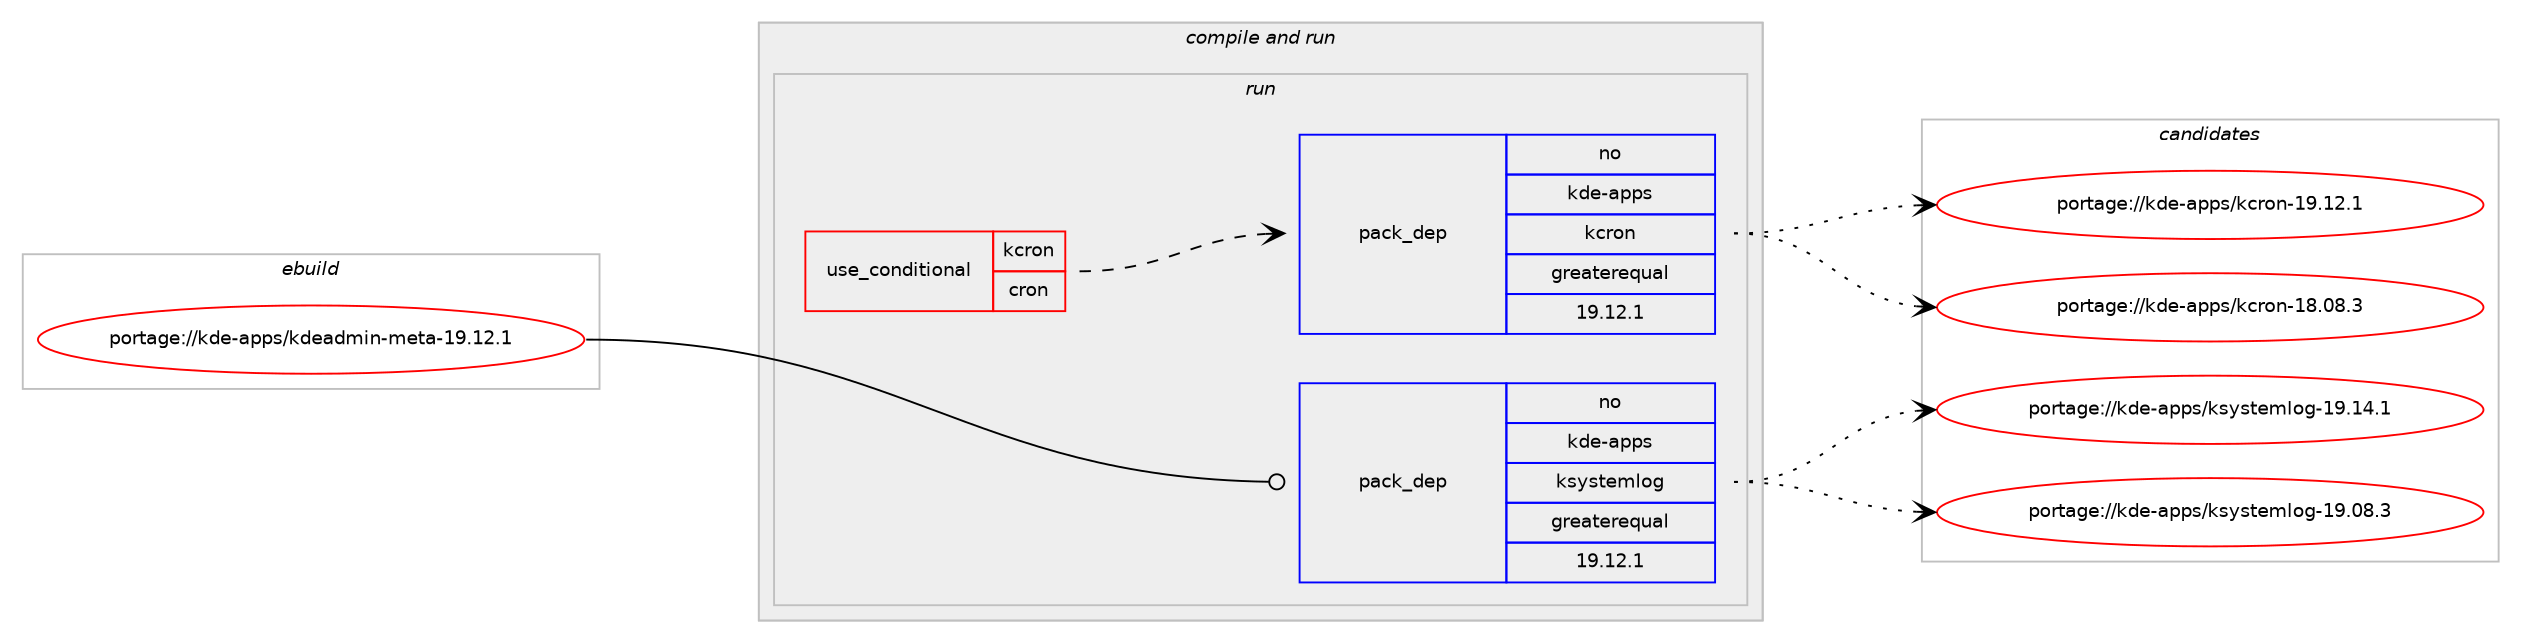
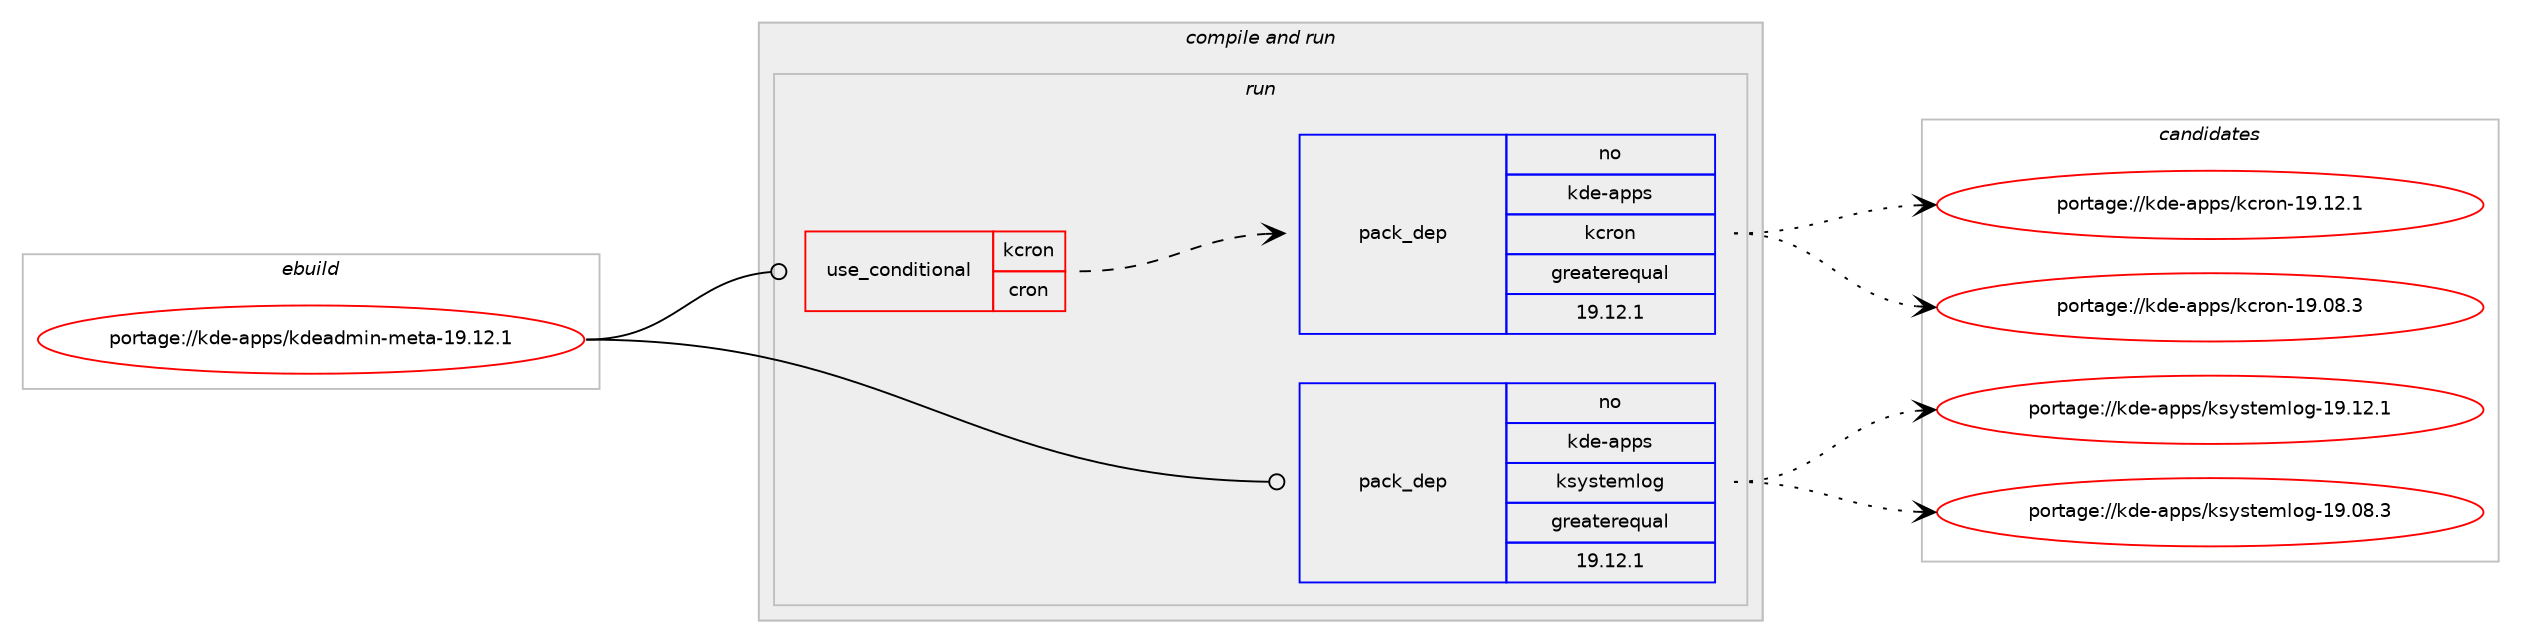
(2210, 307) -> (2210, 307)
none -> (680, 310)
(2210, 410) -> (2210, 410)
